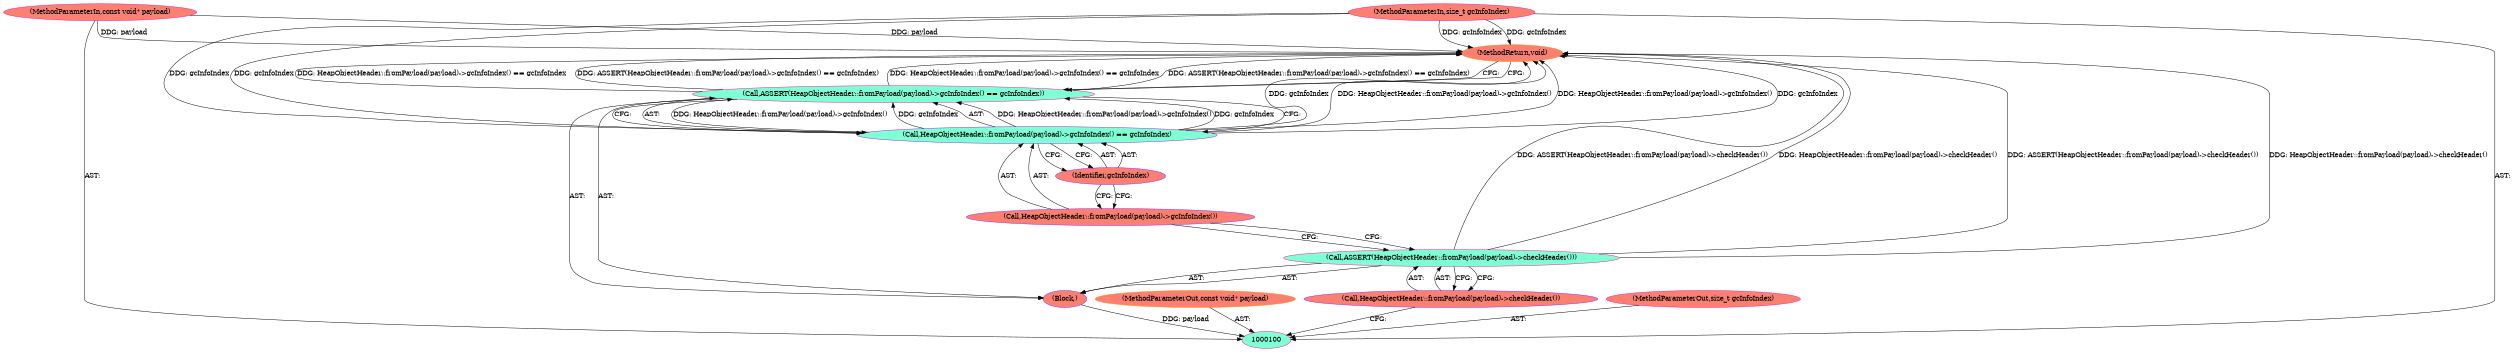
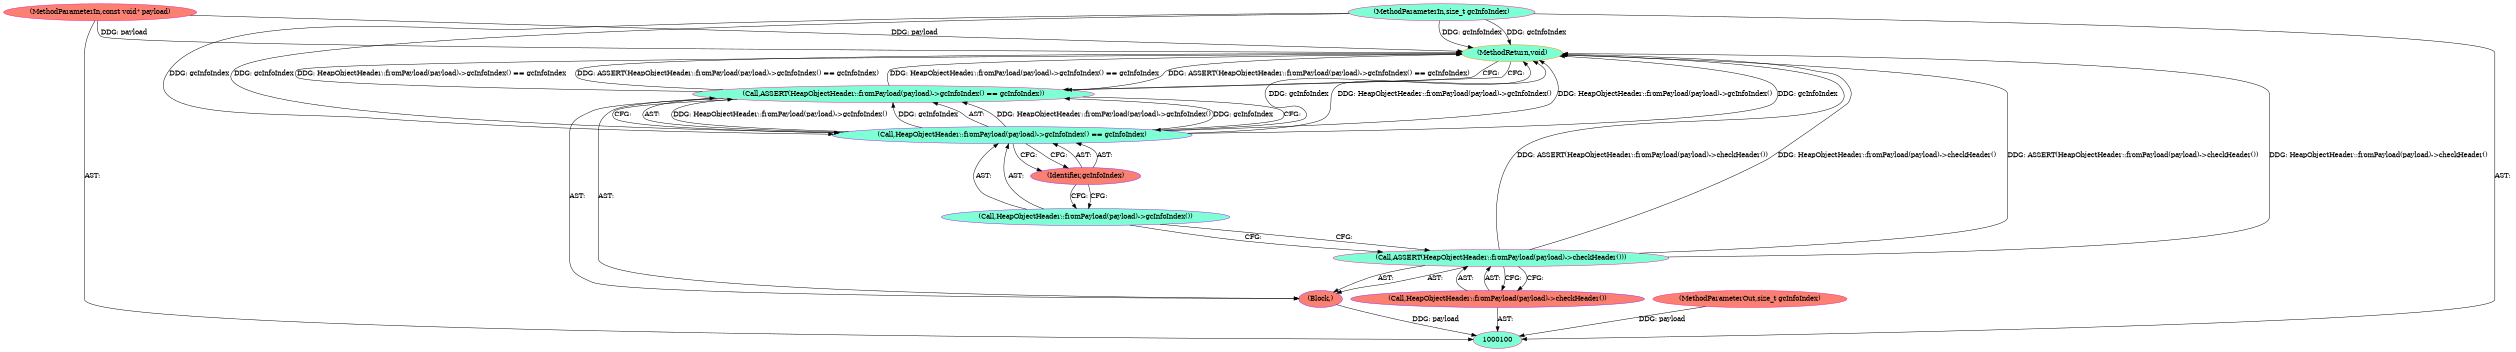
(1442, 12) -> (1442, 12)
(1512, 53) -> (1512, 53)
(1111, 217) -> (1086, 217)
(1195, 299) -> none
(1379, 319) -> (1507, 319)
(1520, 319) -> (1662, 319)
